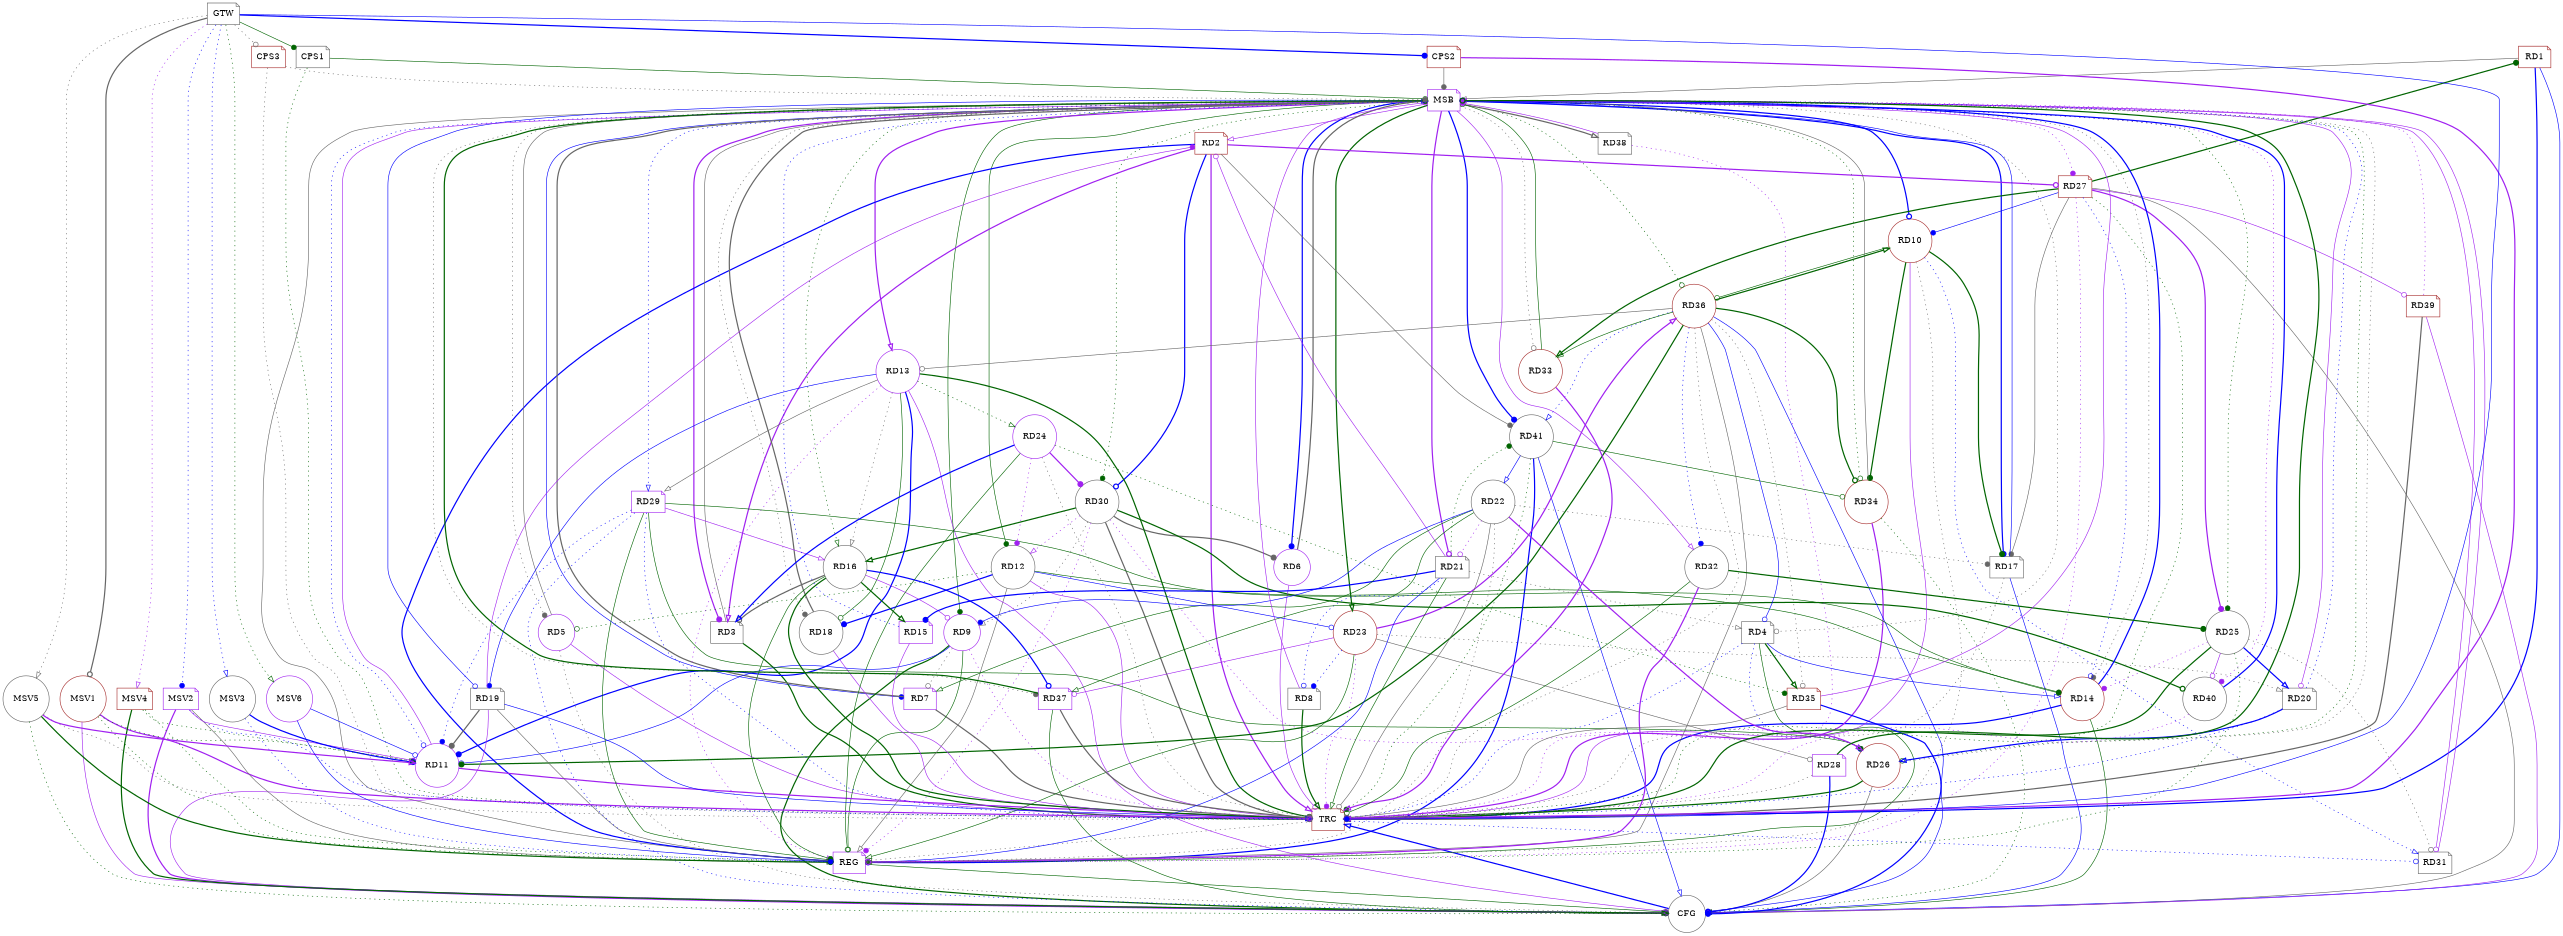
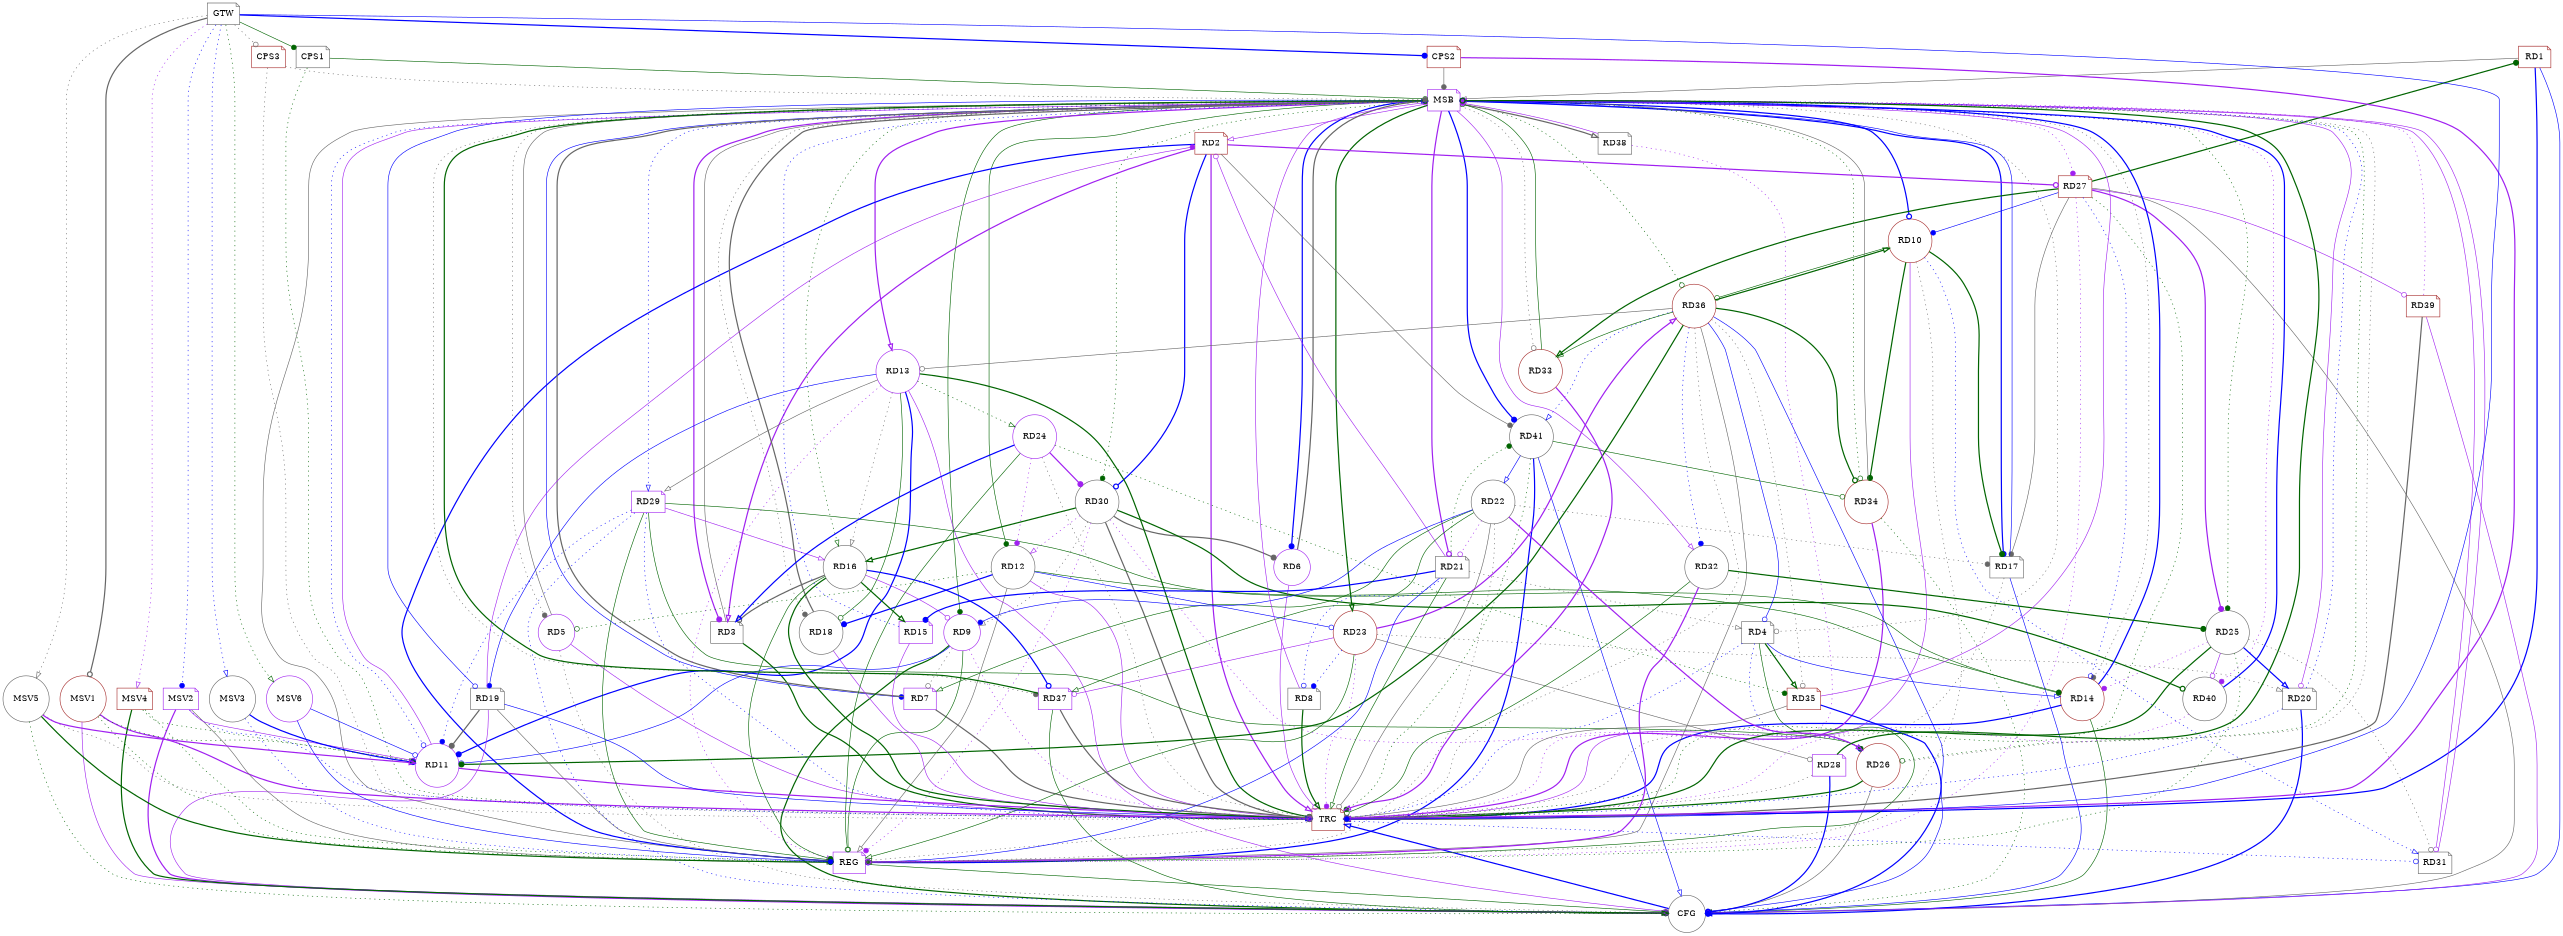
(2096, 739) -> (2063, 896)
